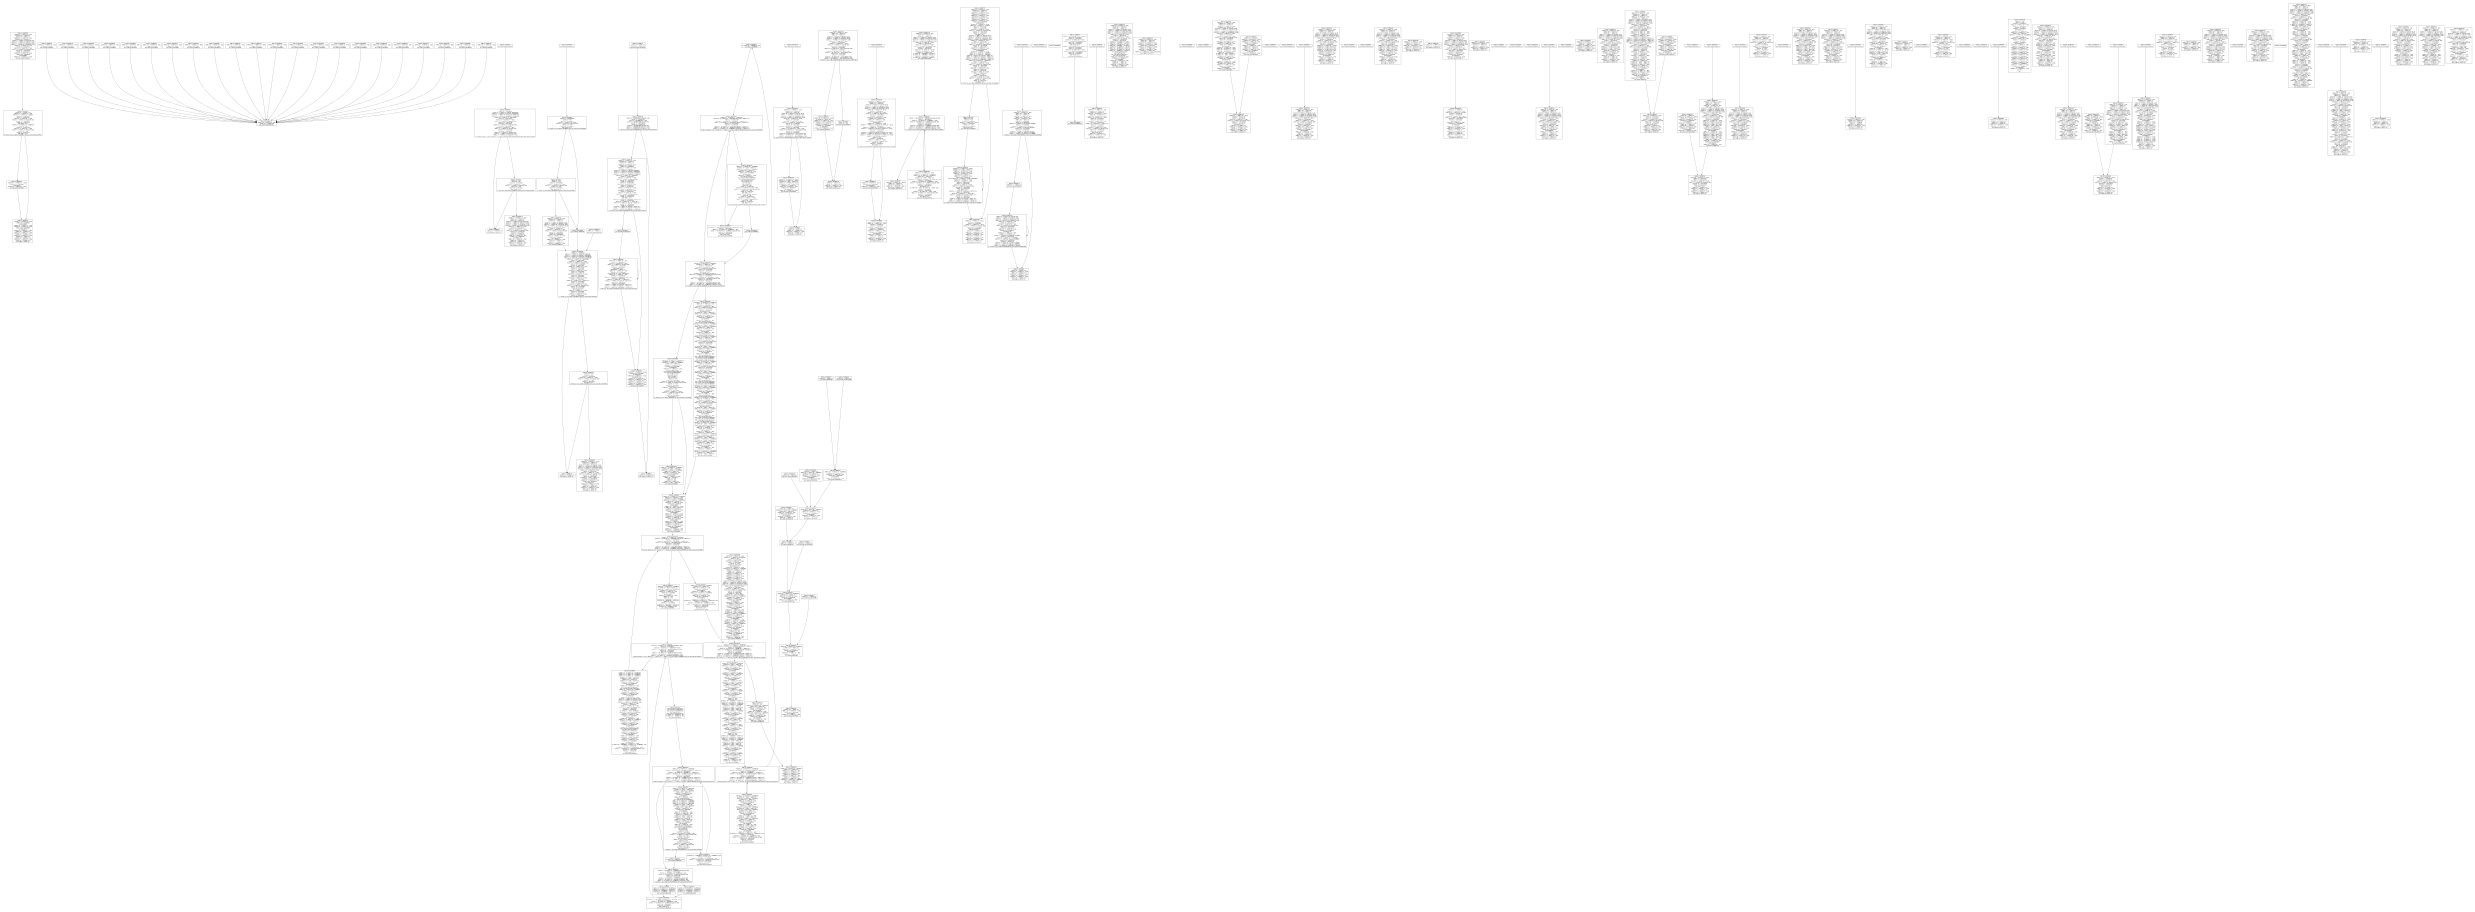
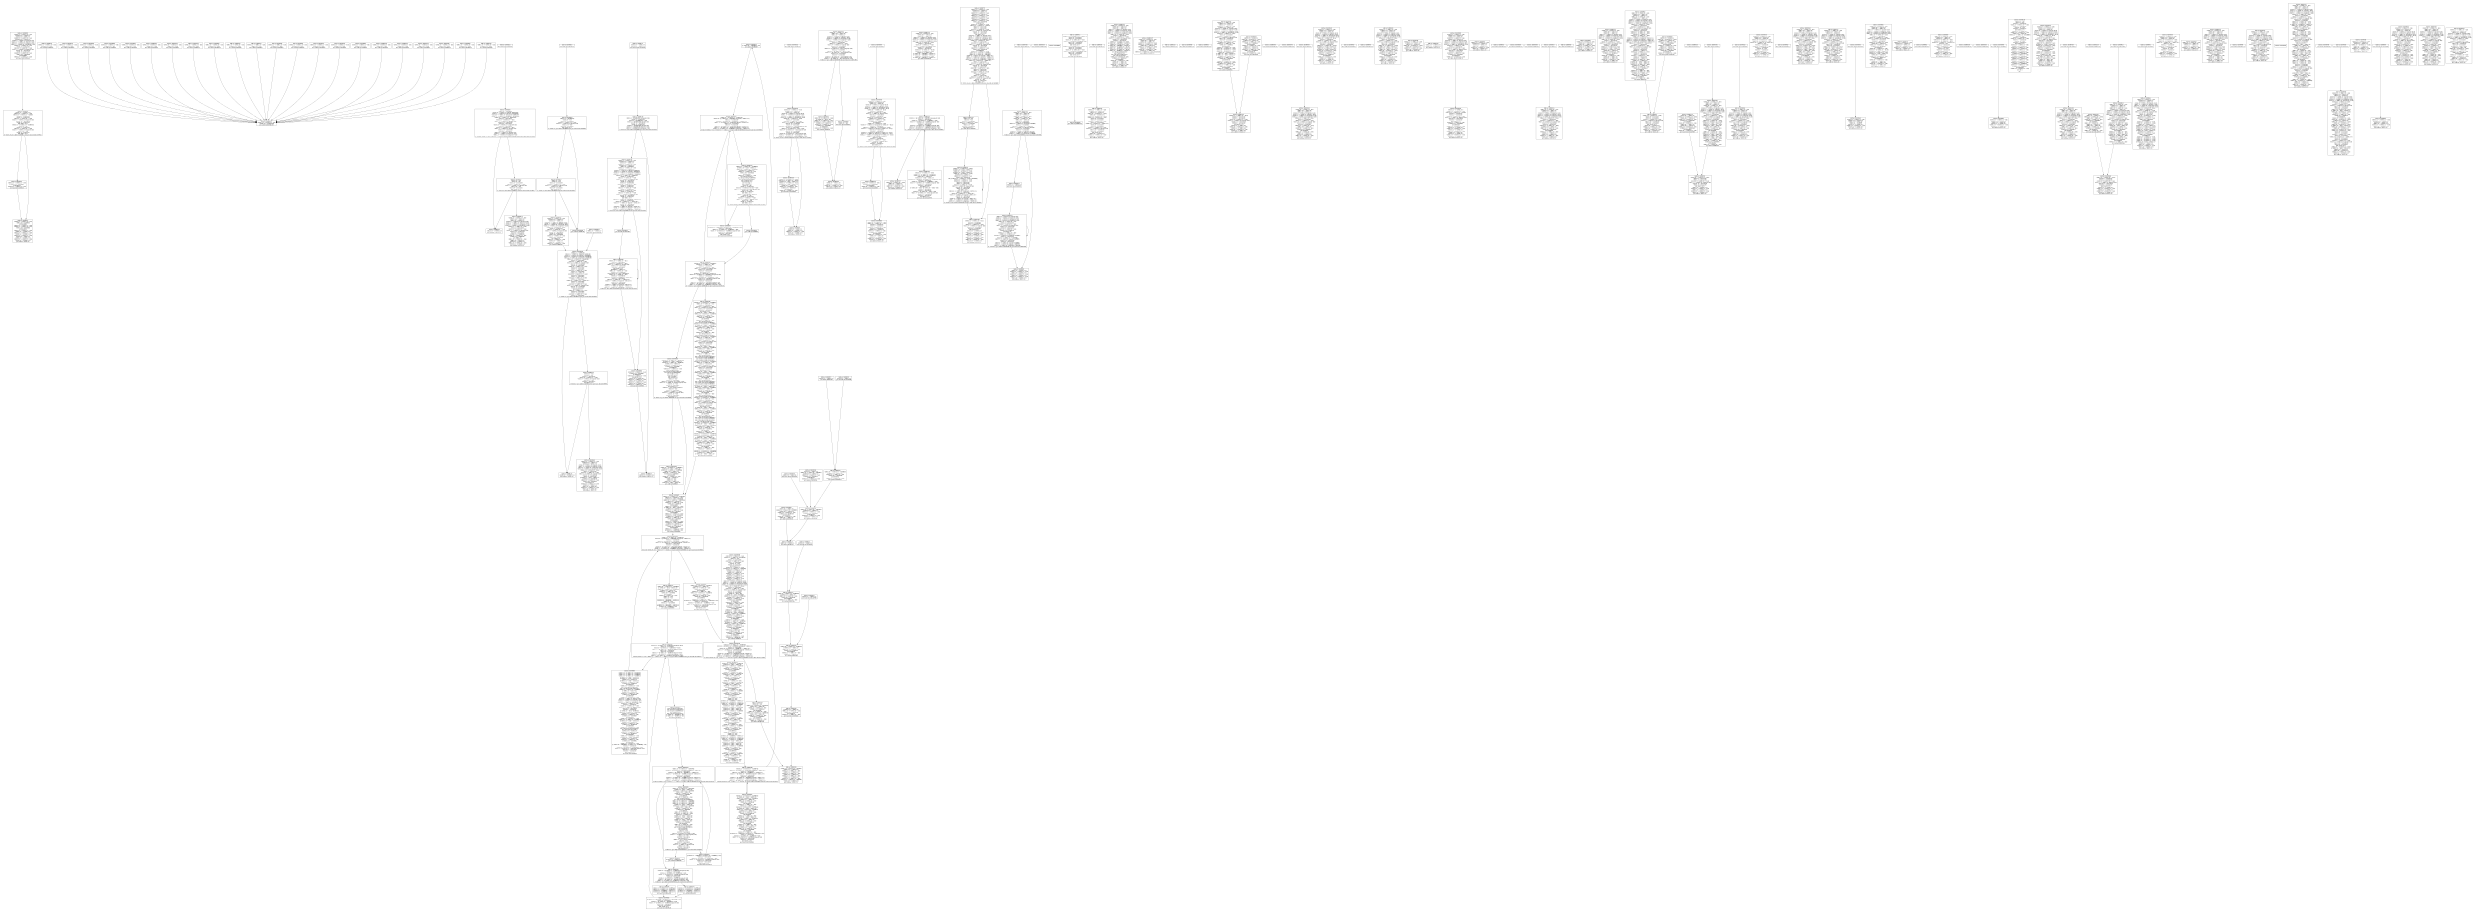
none -> (1170, 46)
